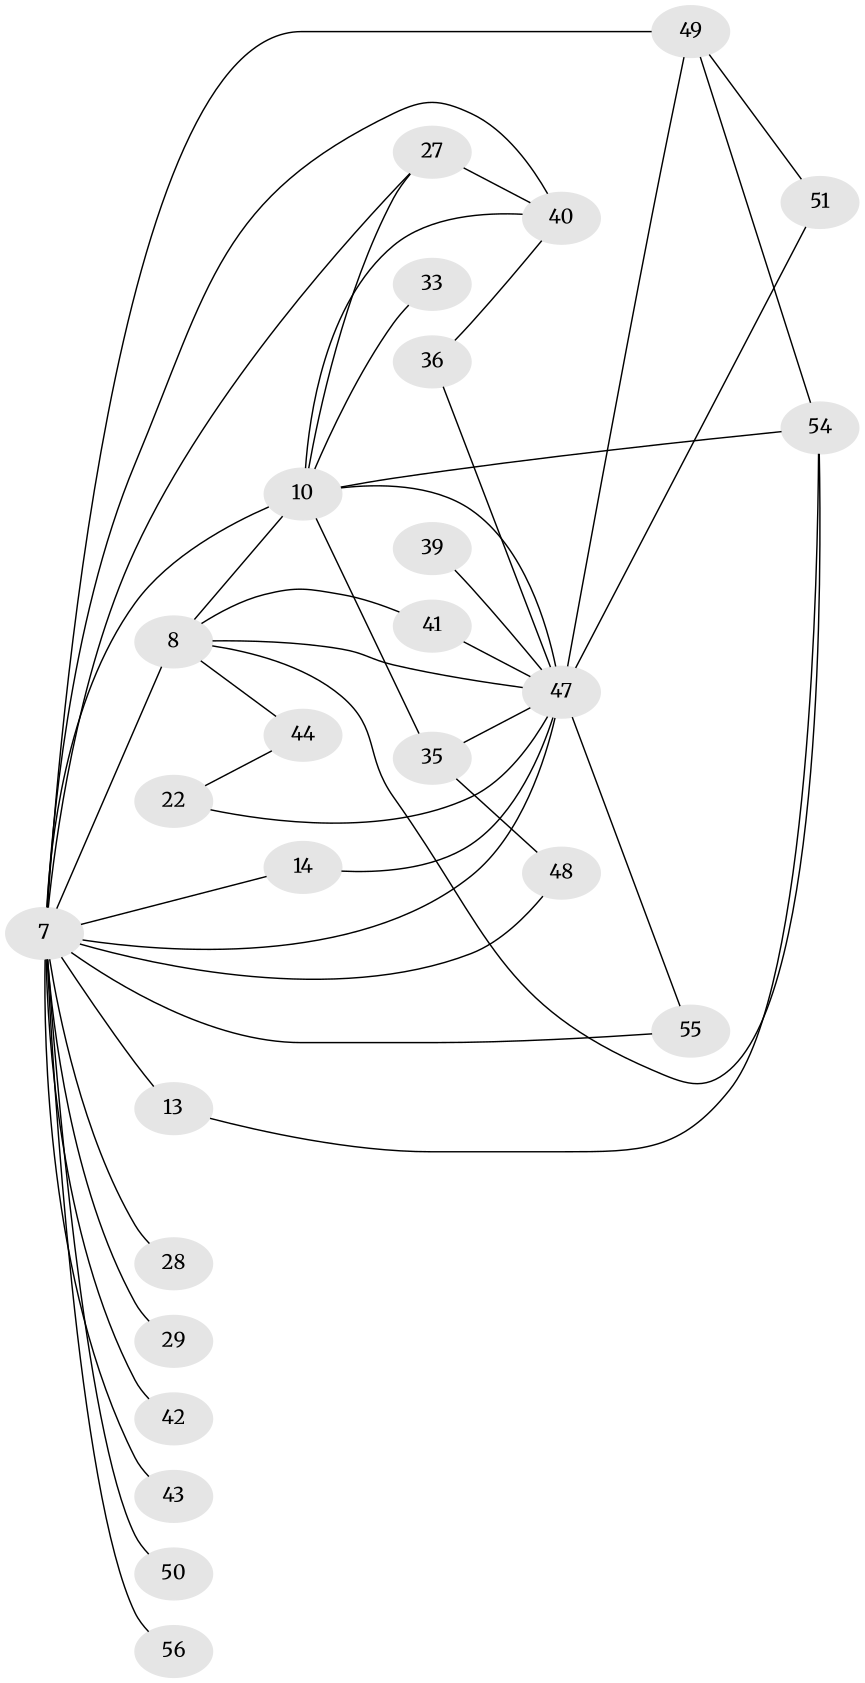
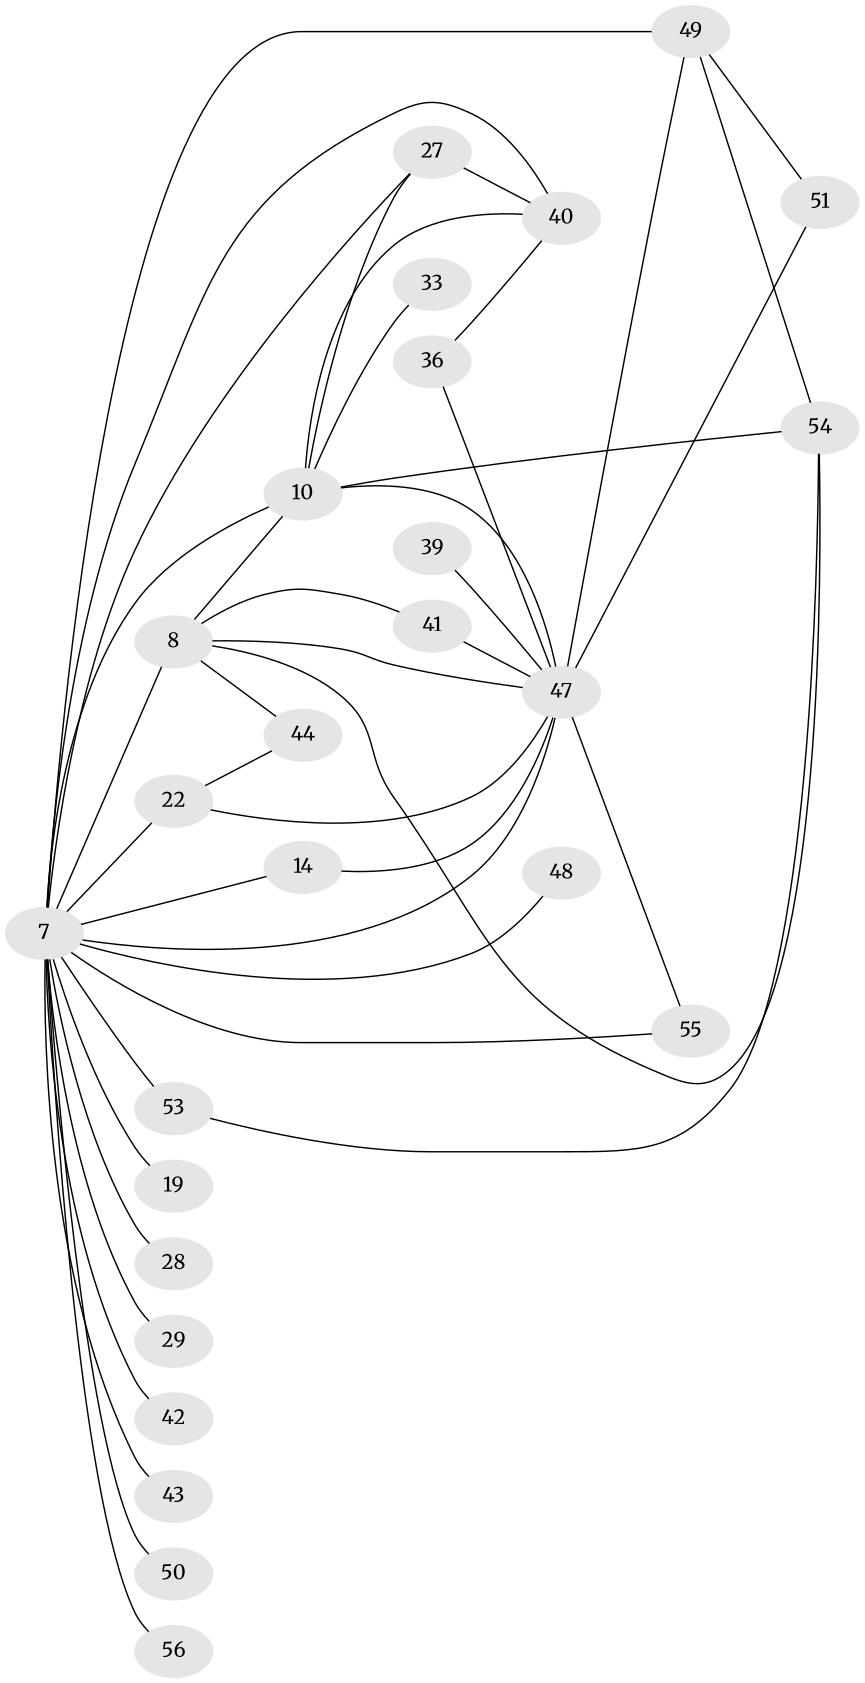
(432, 758) -> none
none -> (109, 867)
(174, 1109) -> (174, 1109)
none -> (174, 1186)
